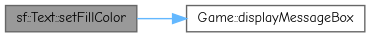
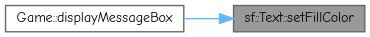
(155, 19) -> (202, 19)
